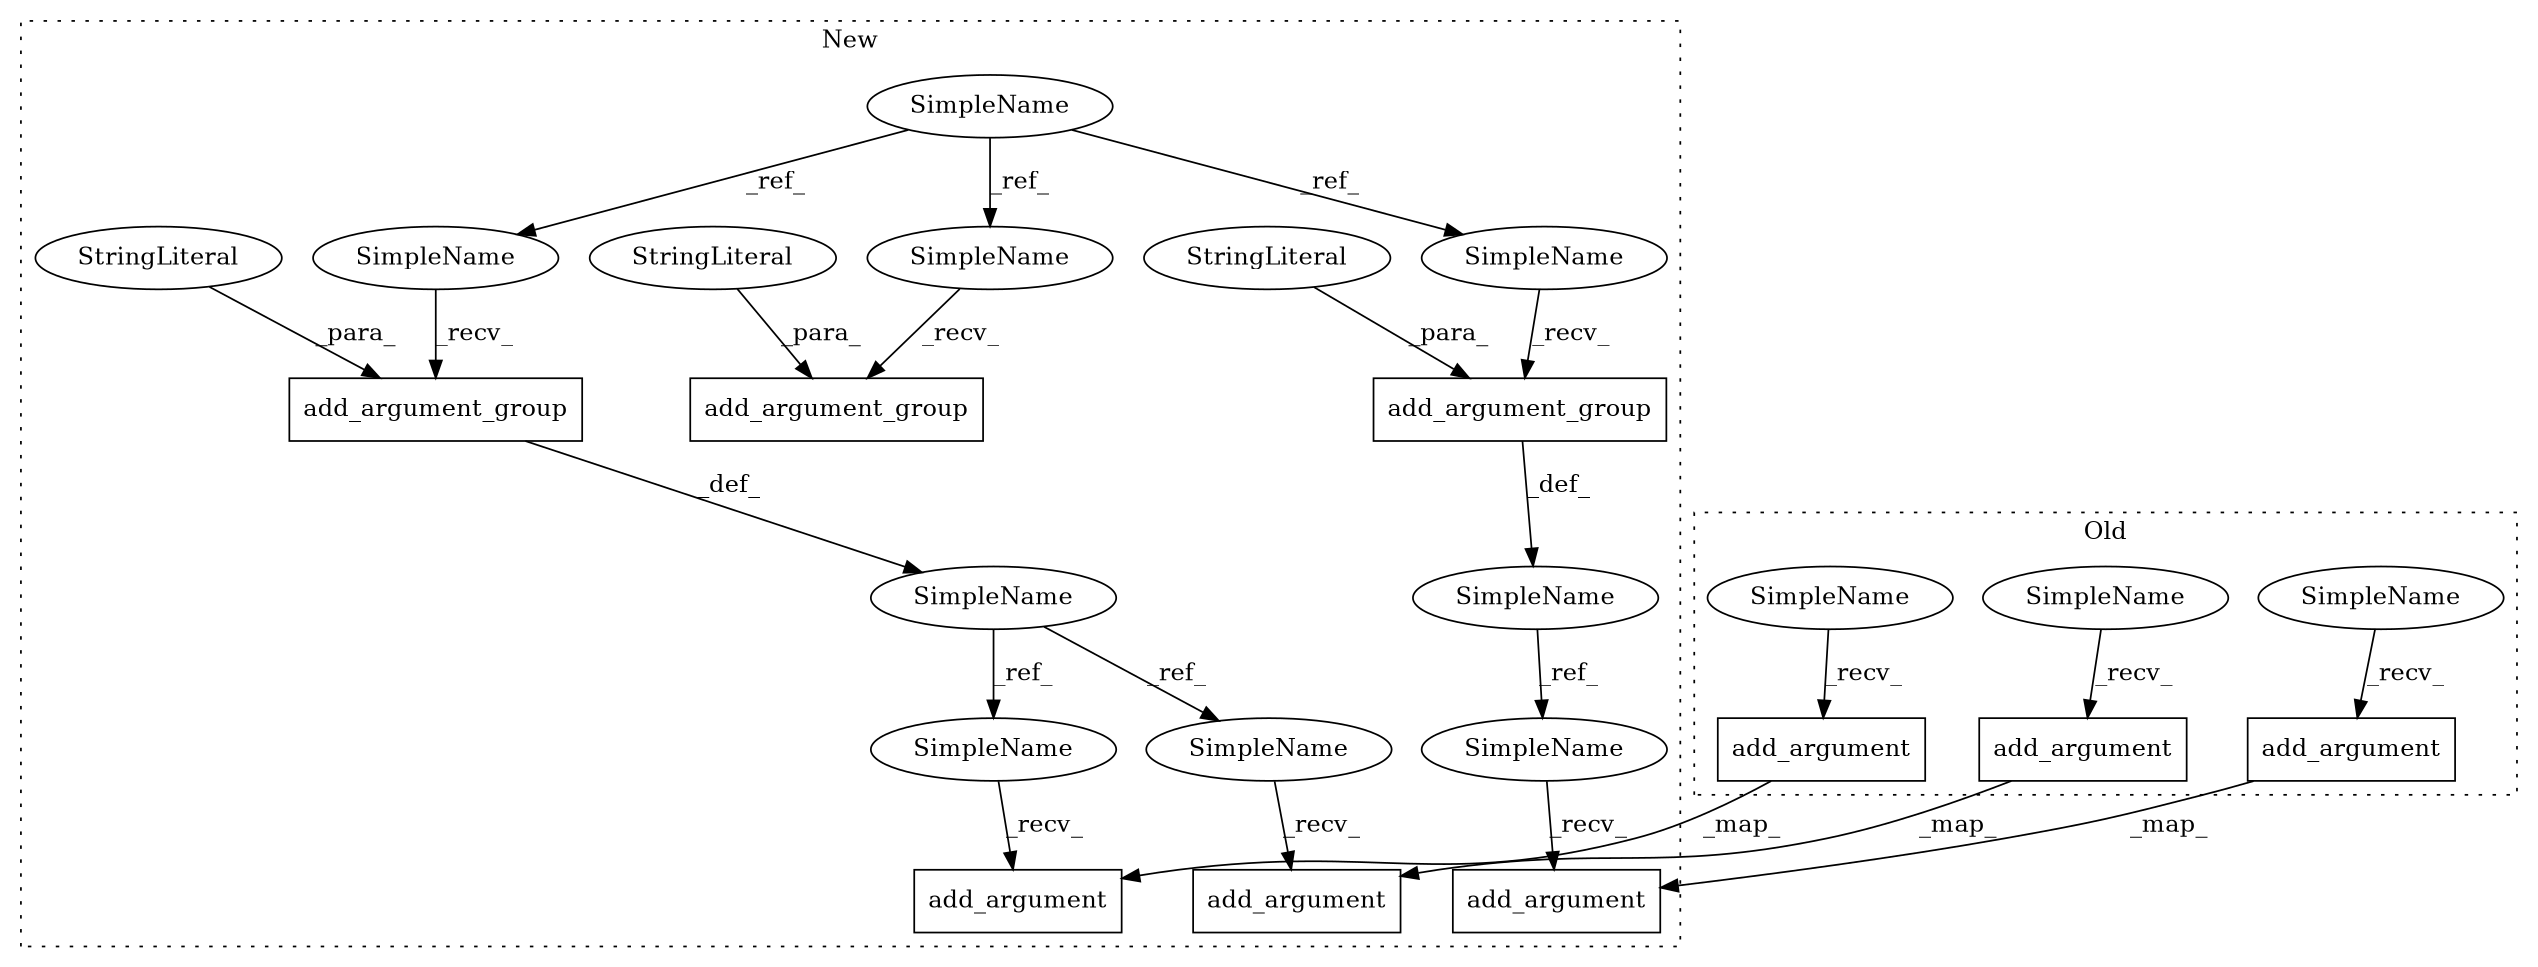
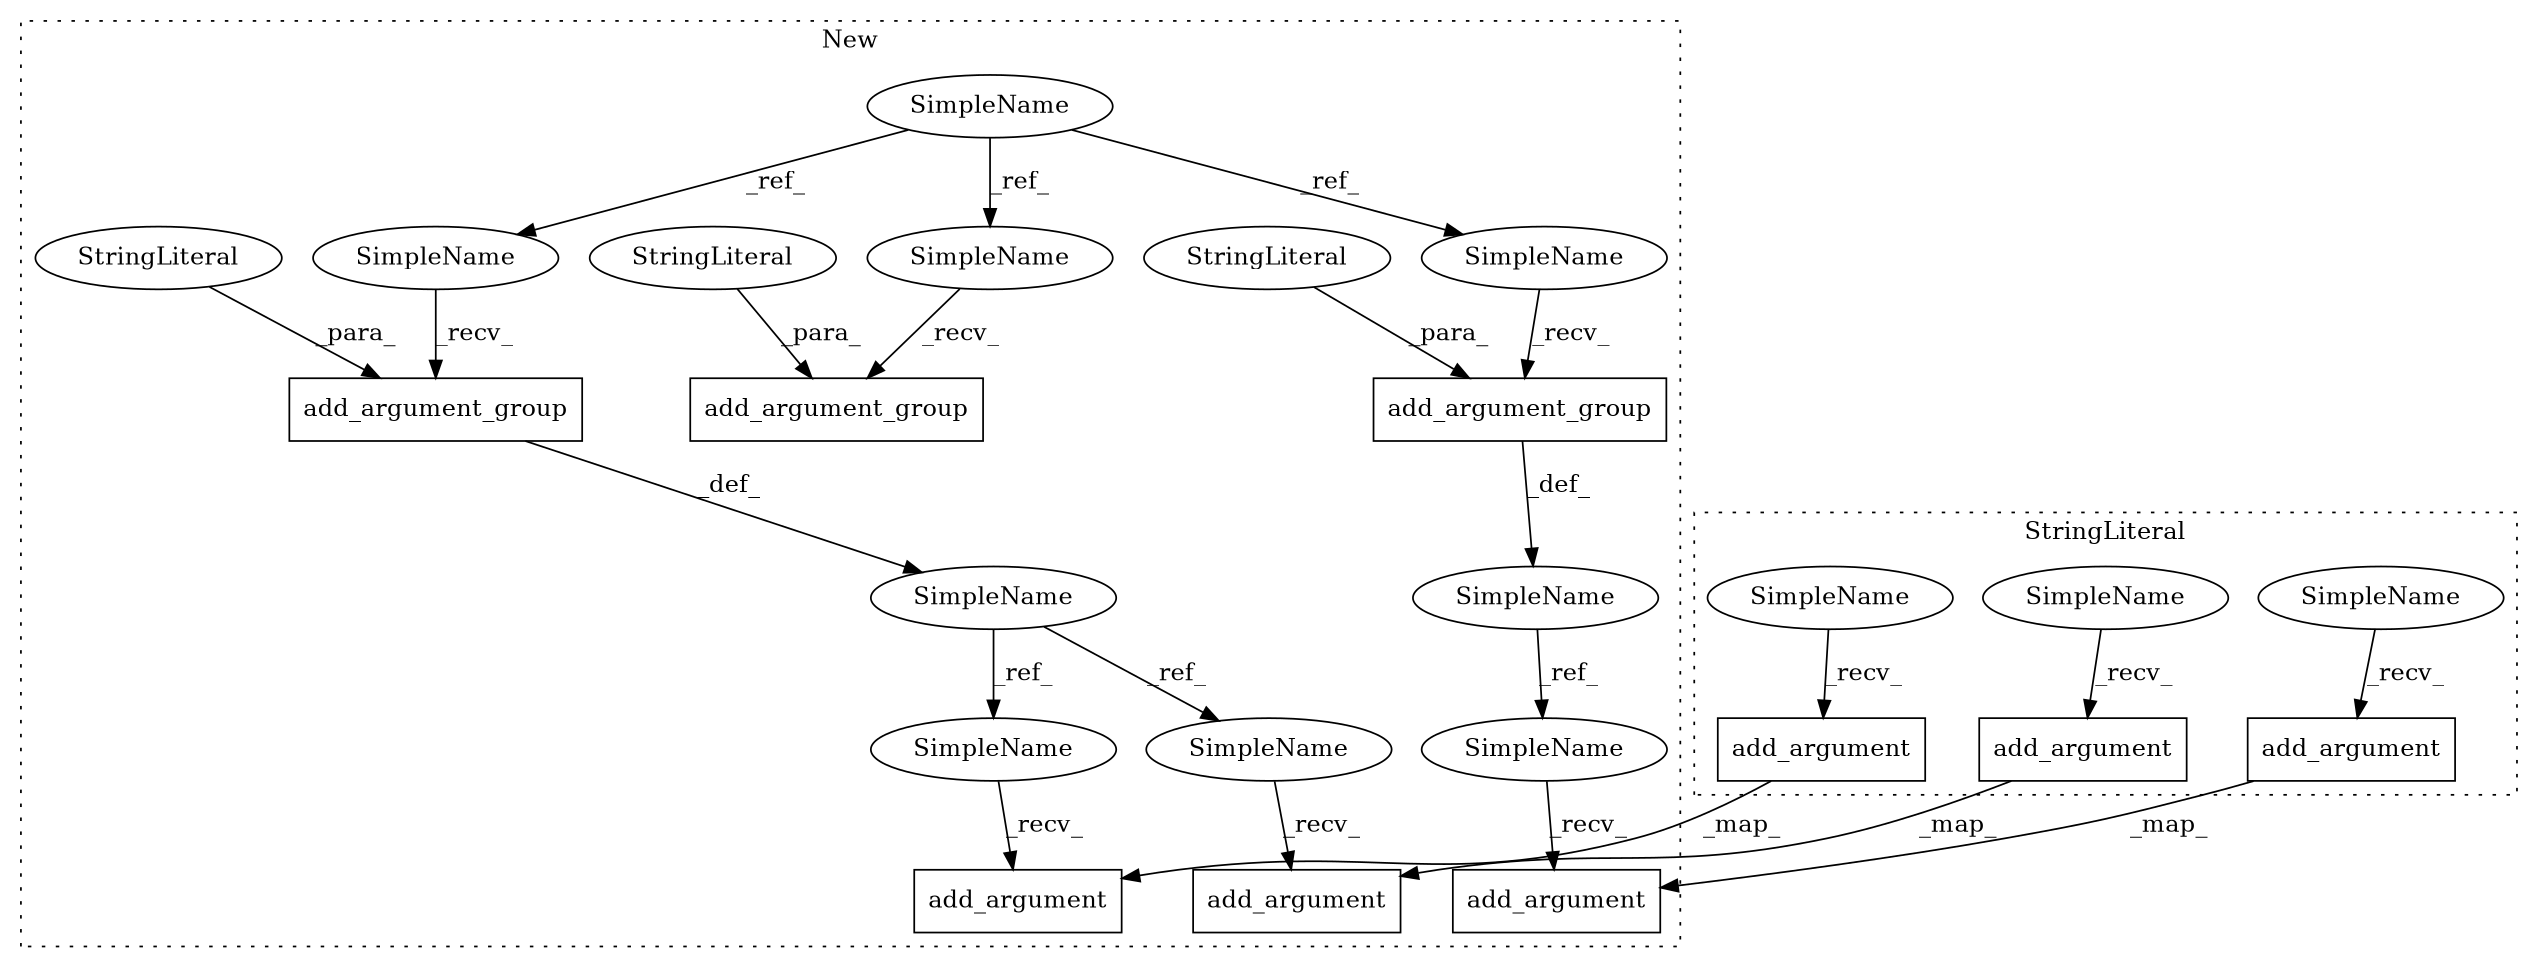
(2106, 533) -> (2106, 533)
